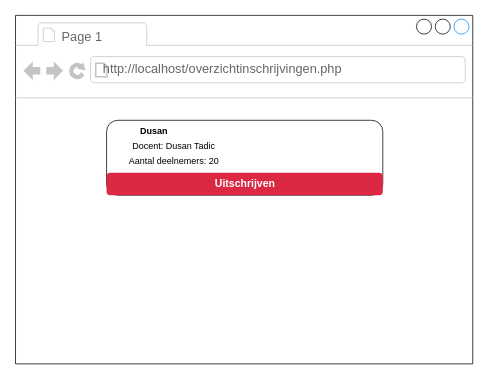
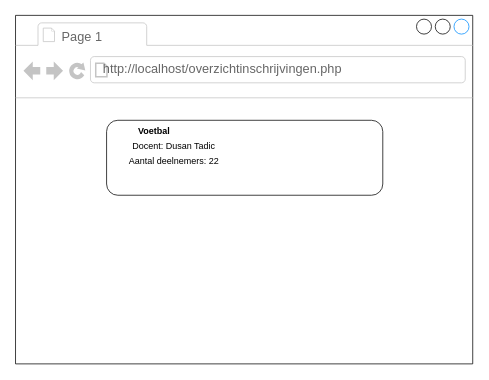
(154, 132) -> (154, 132)
(174, 162) -> (174, 162)
(245, 184) -> none
